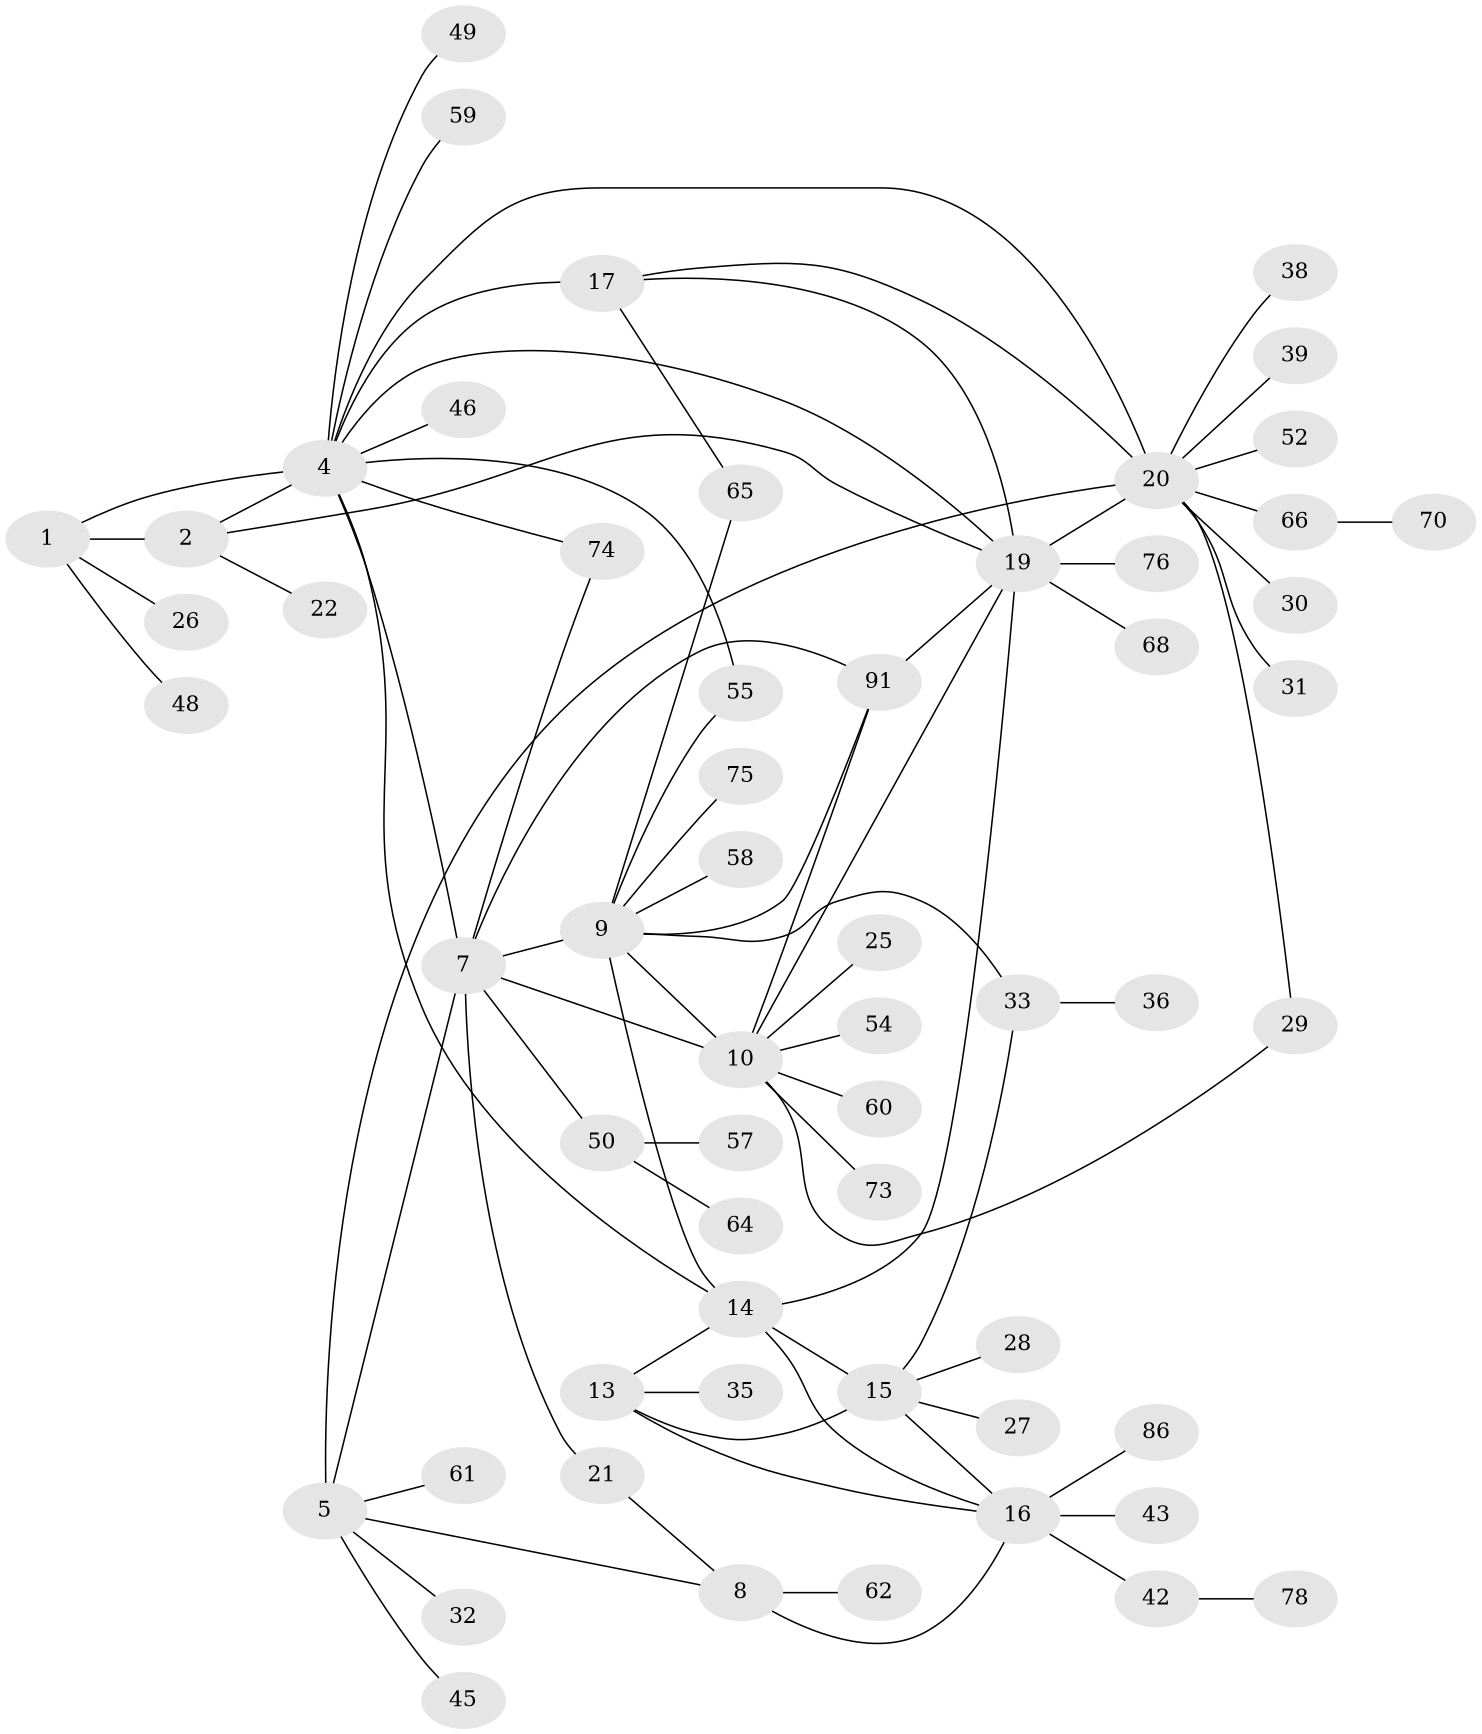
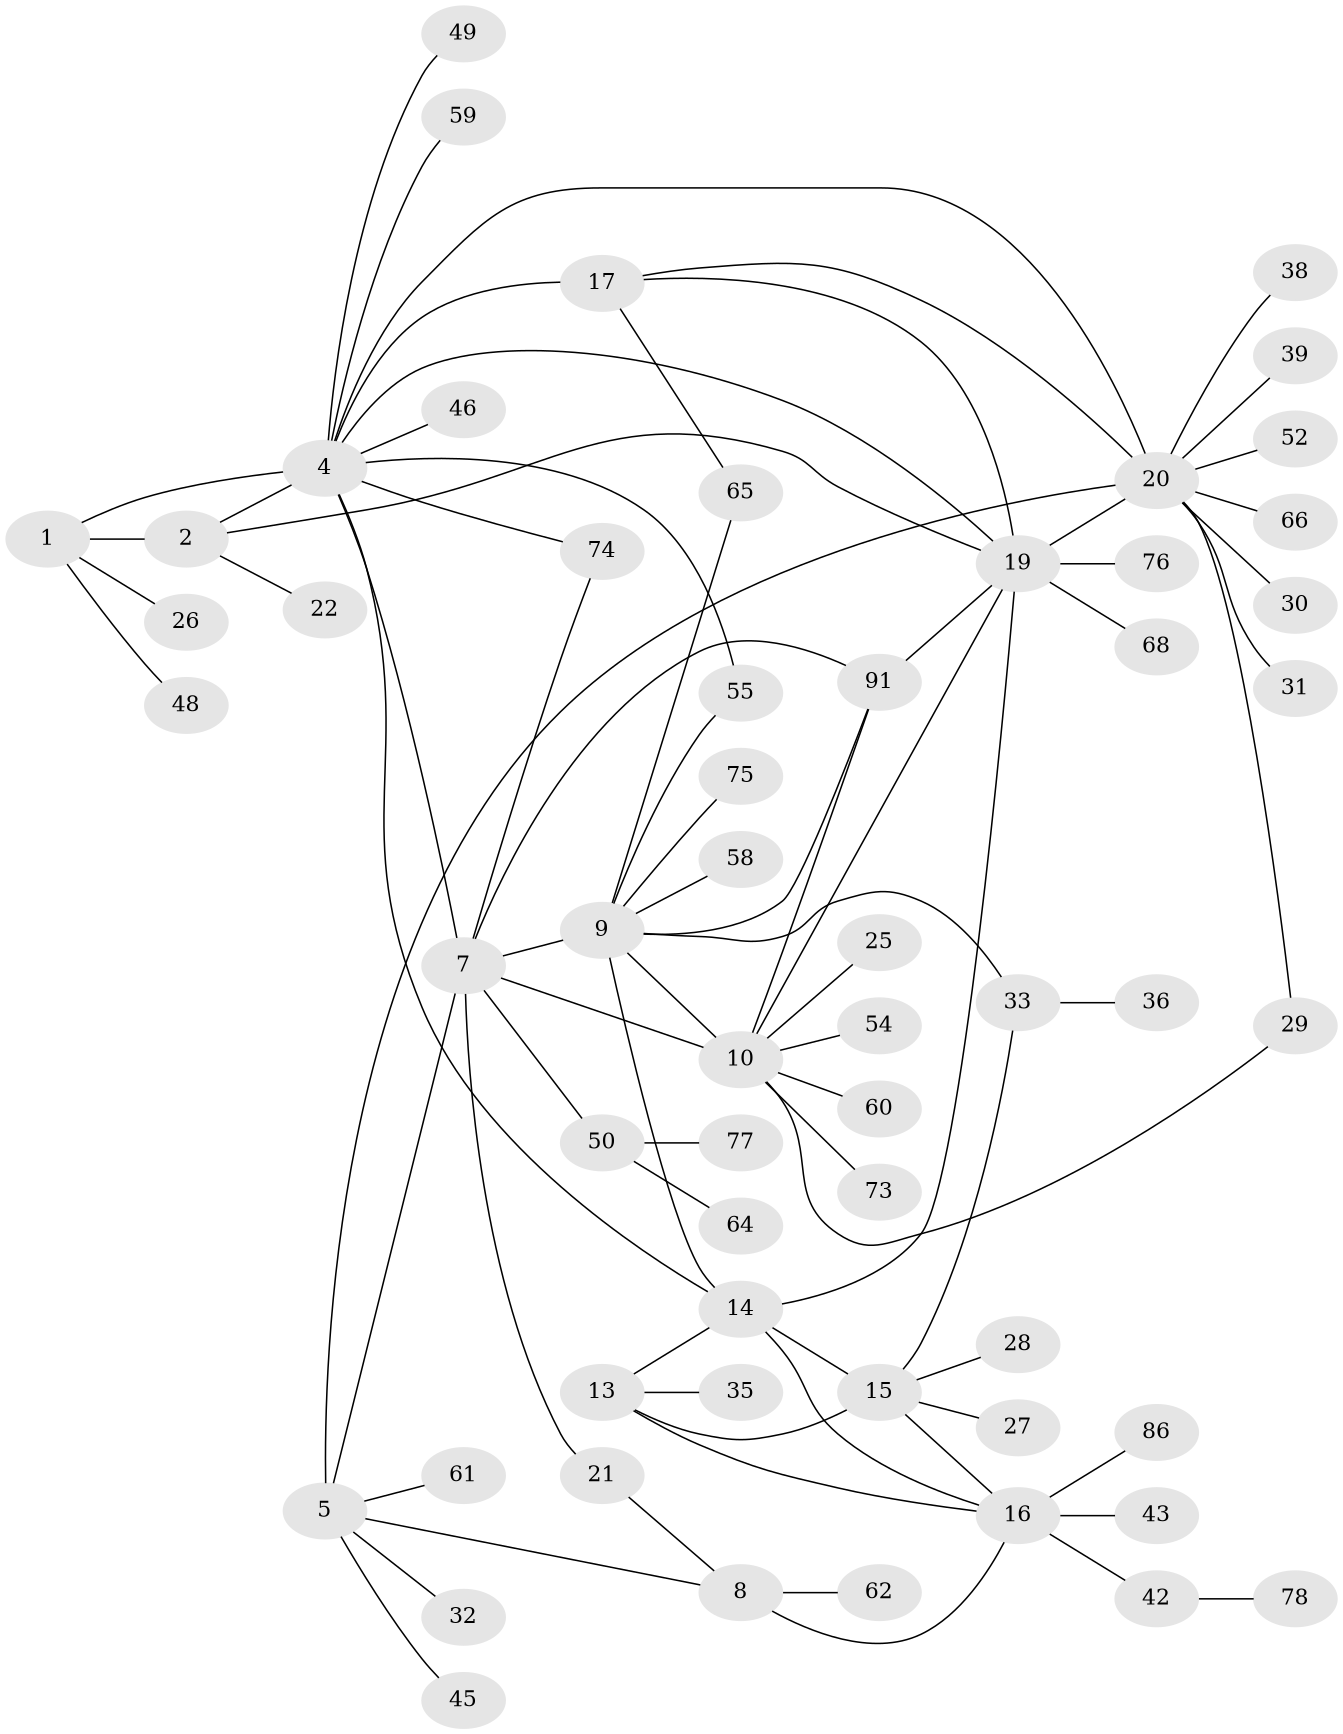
(1434, 522) -> none
(741, 1143) -> (741, 1143)
